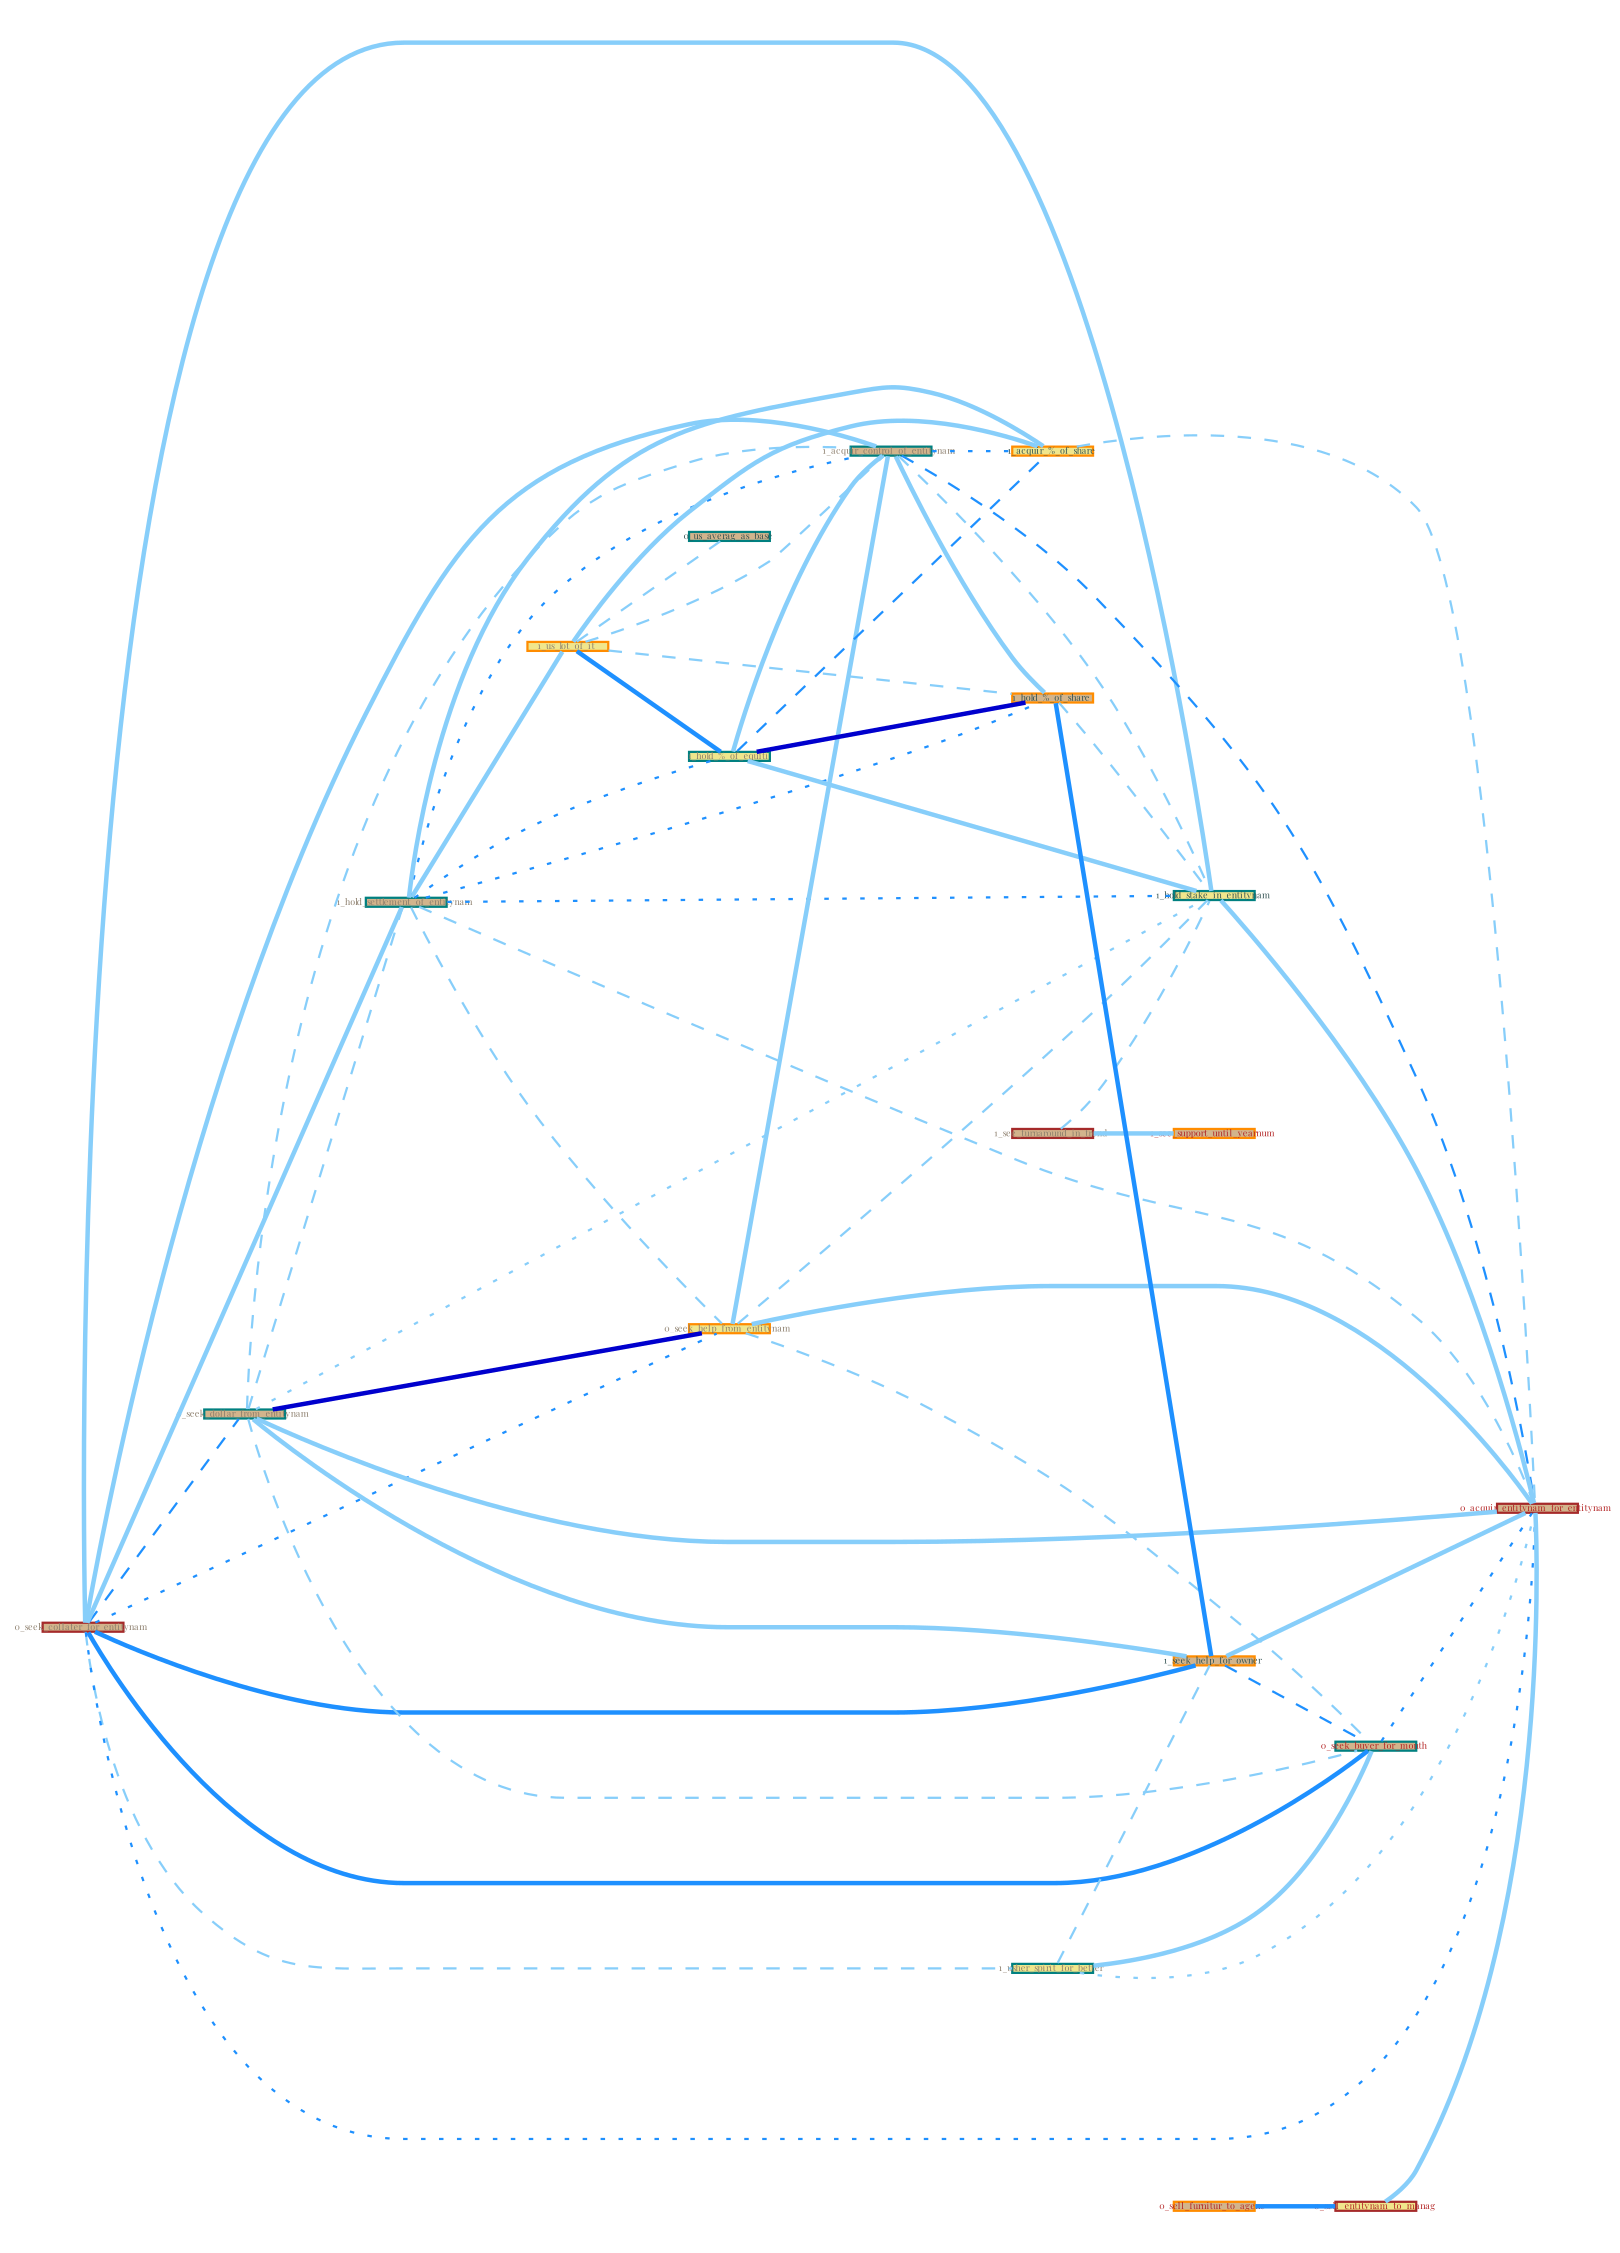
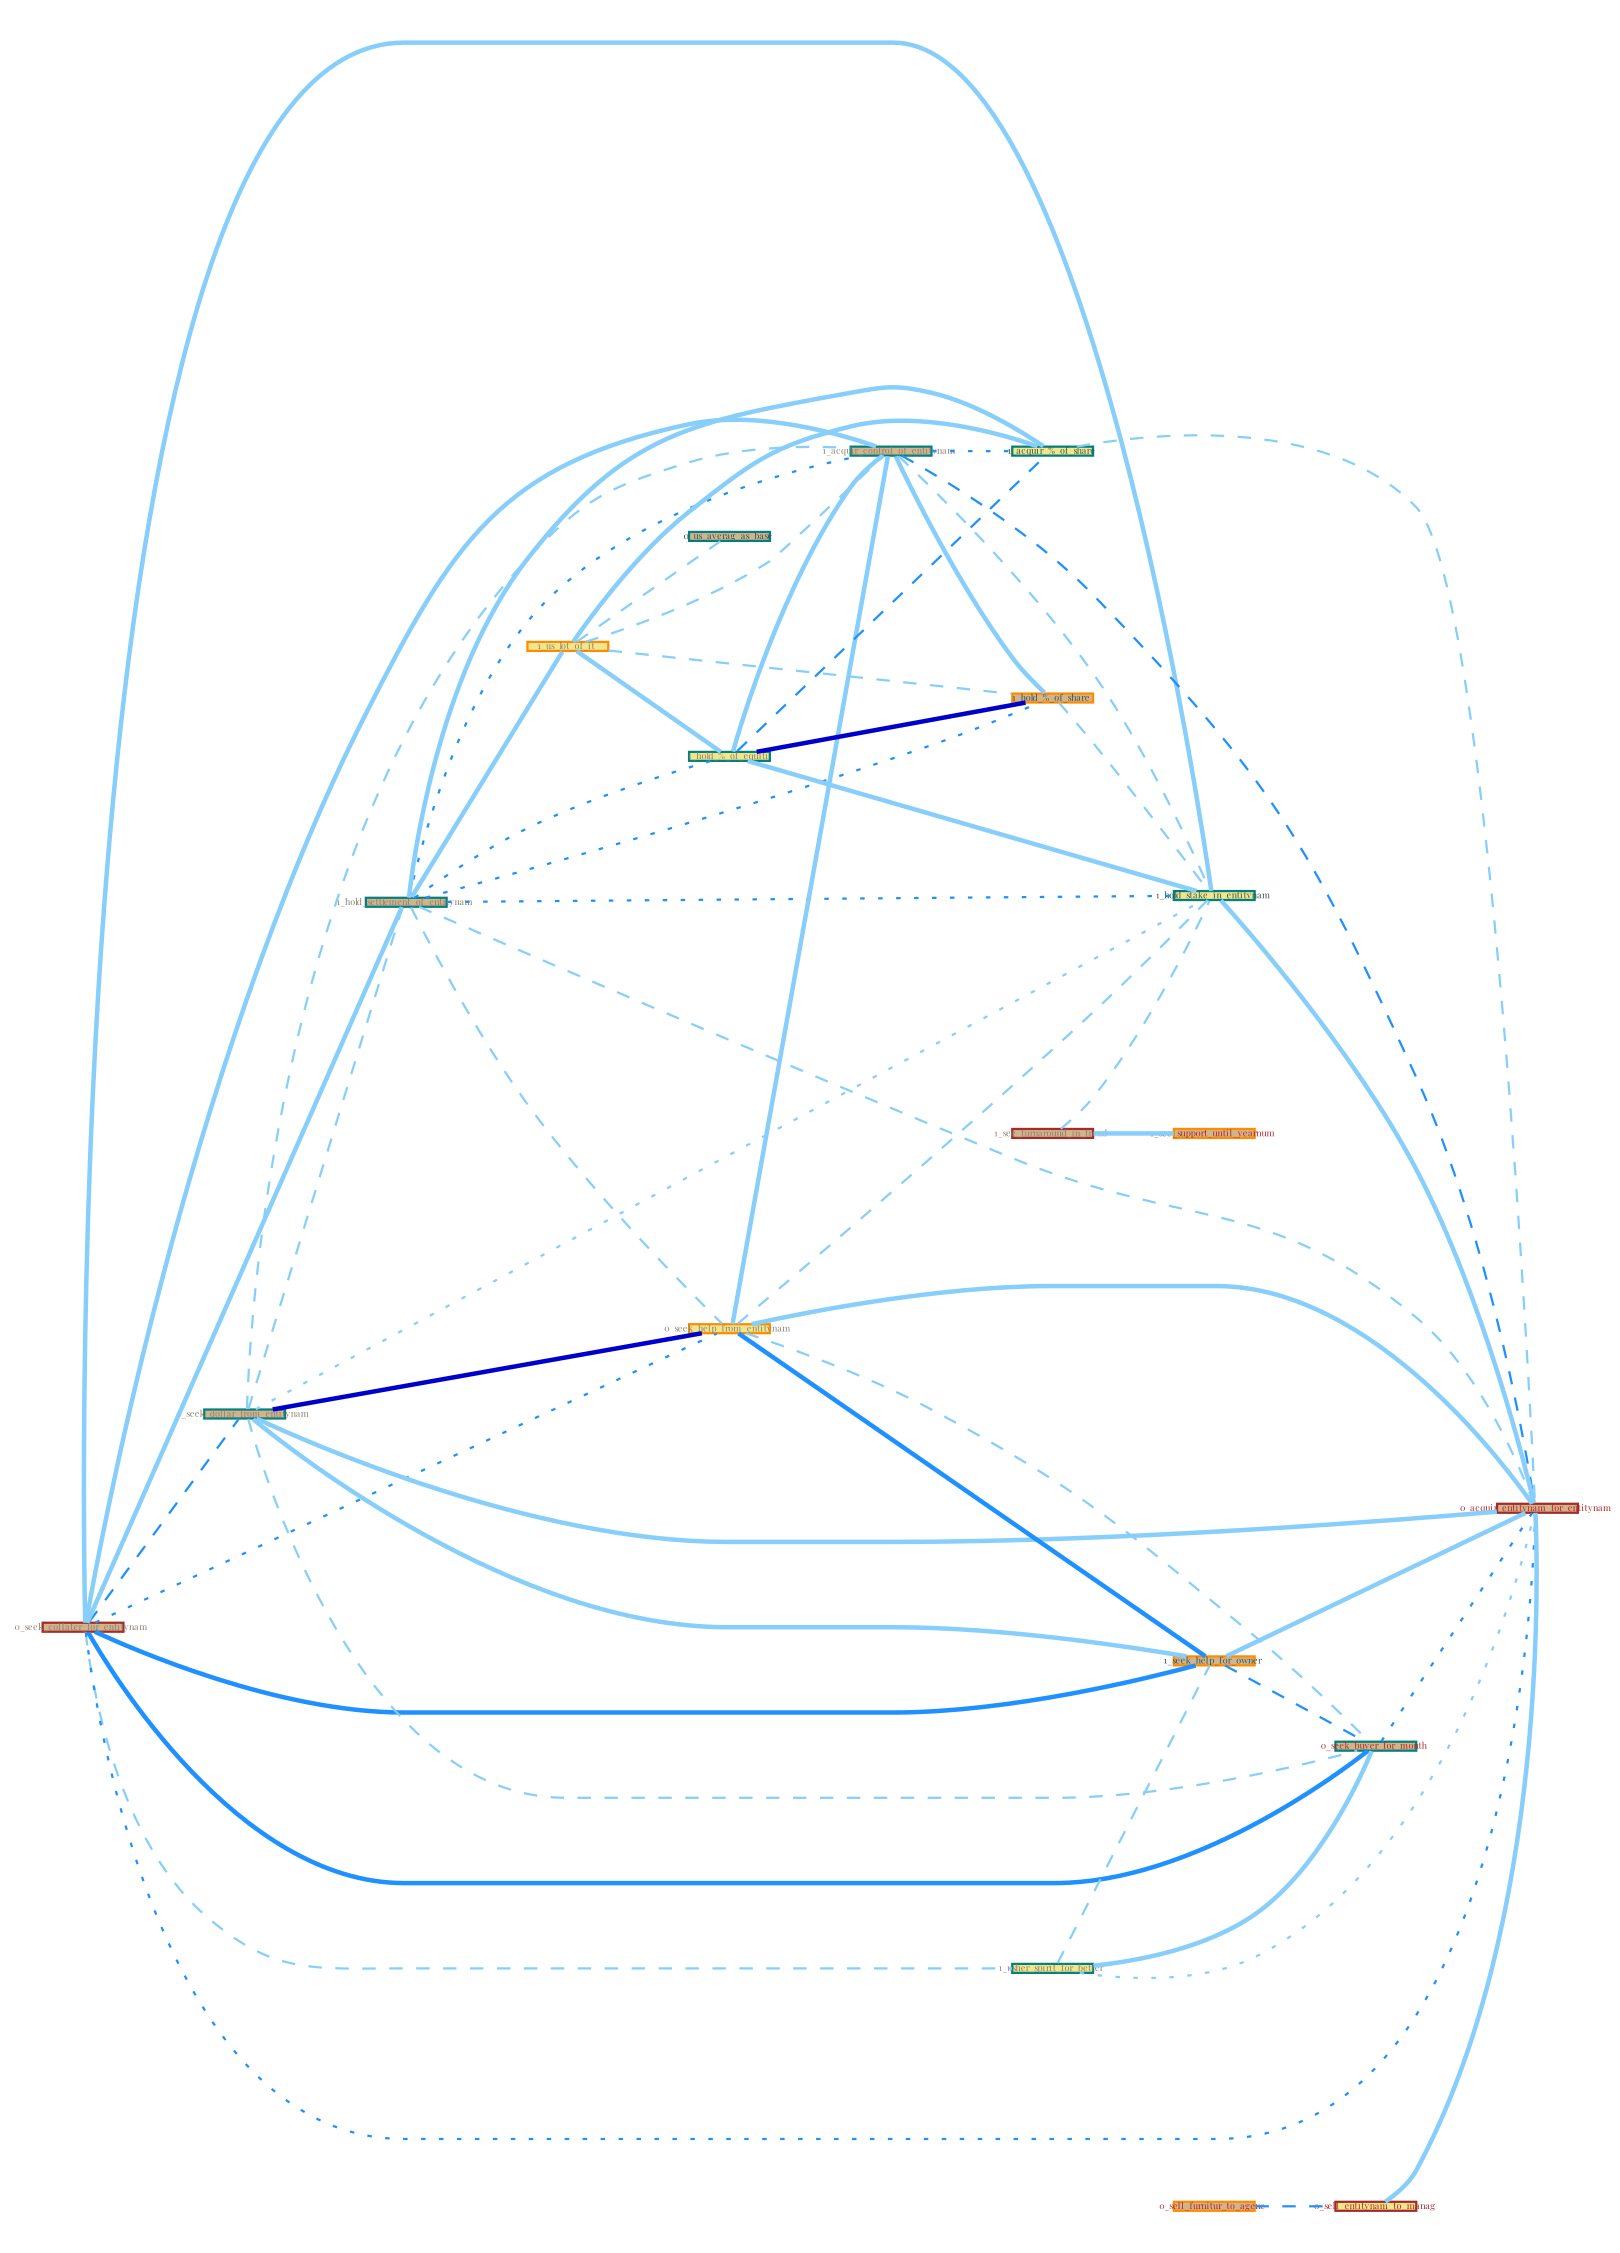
(1053, 451) -> (1053, 451)
(649, 701) -> (649, 701)
(1133, 1180) -> (972, 1495)
(1295, 2206) -> (1295, 2206)
